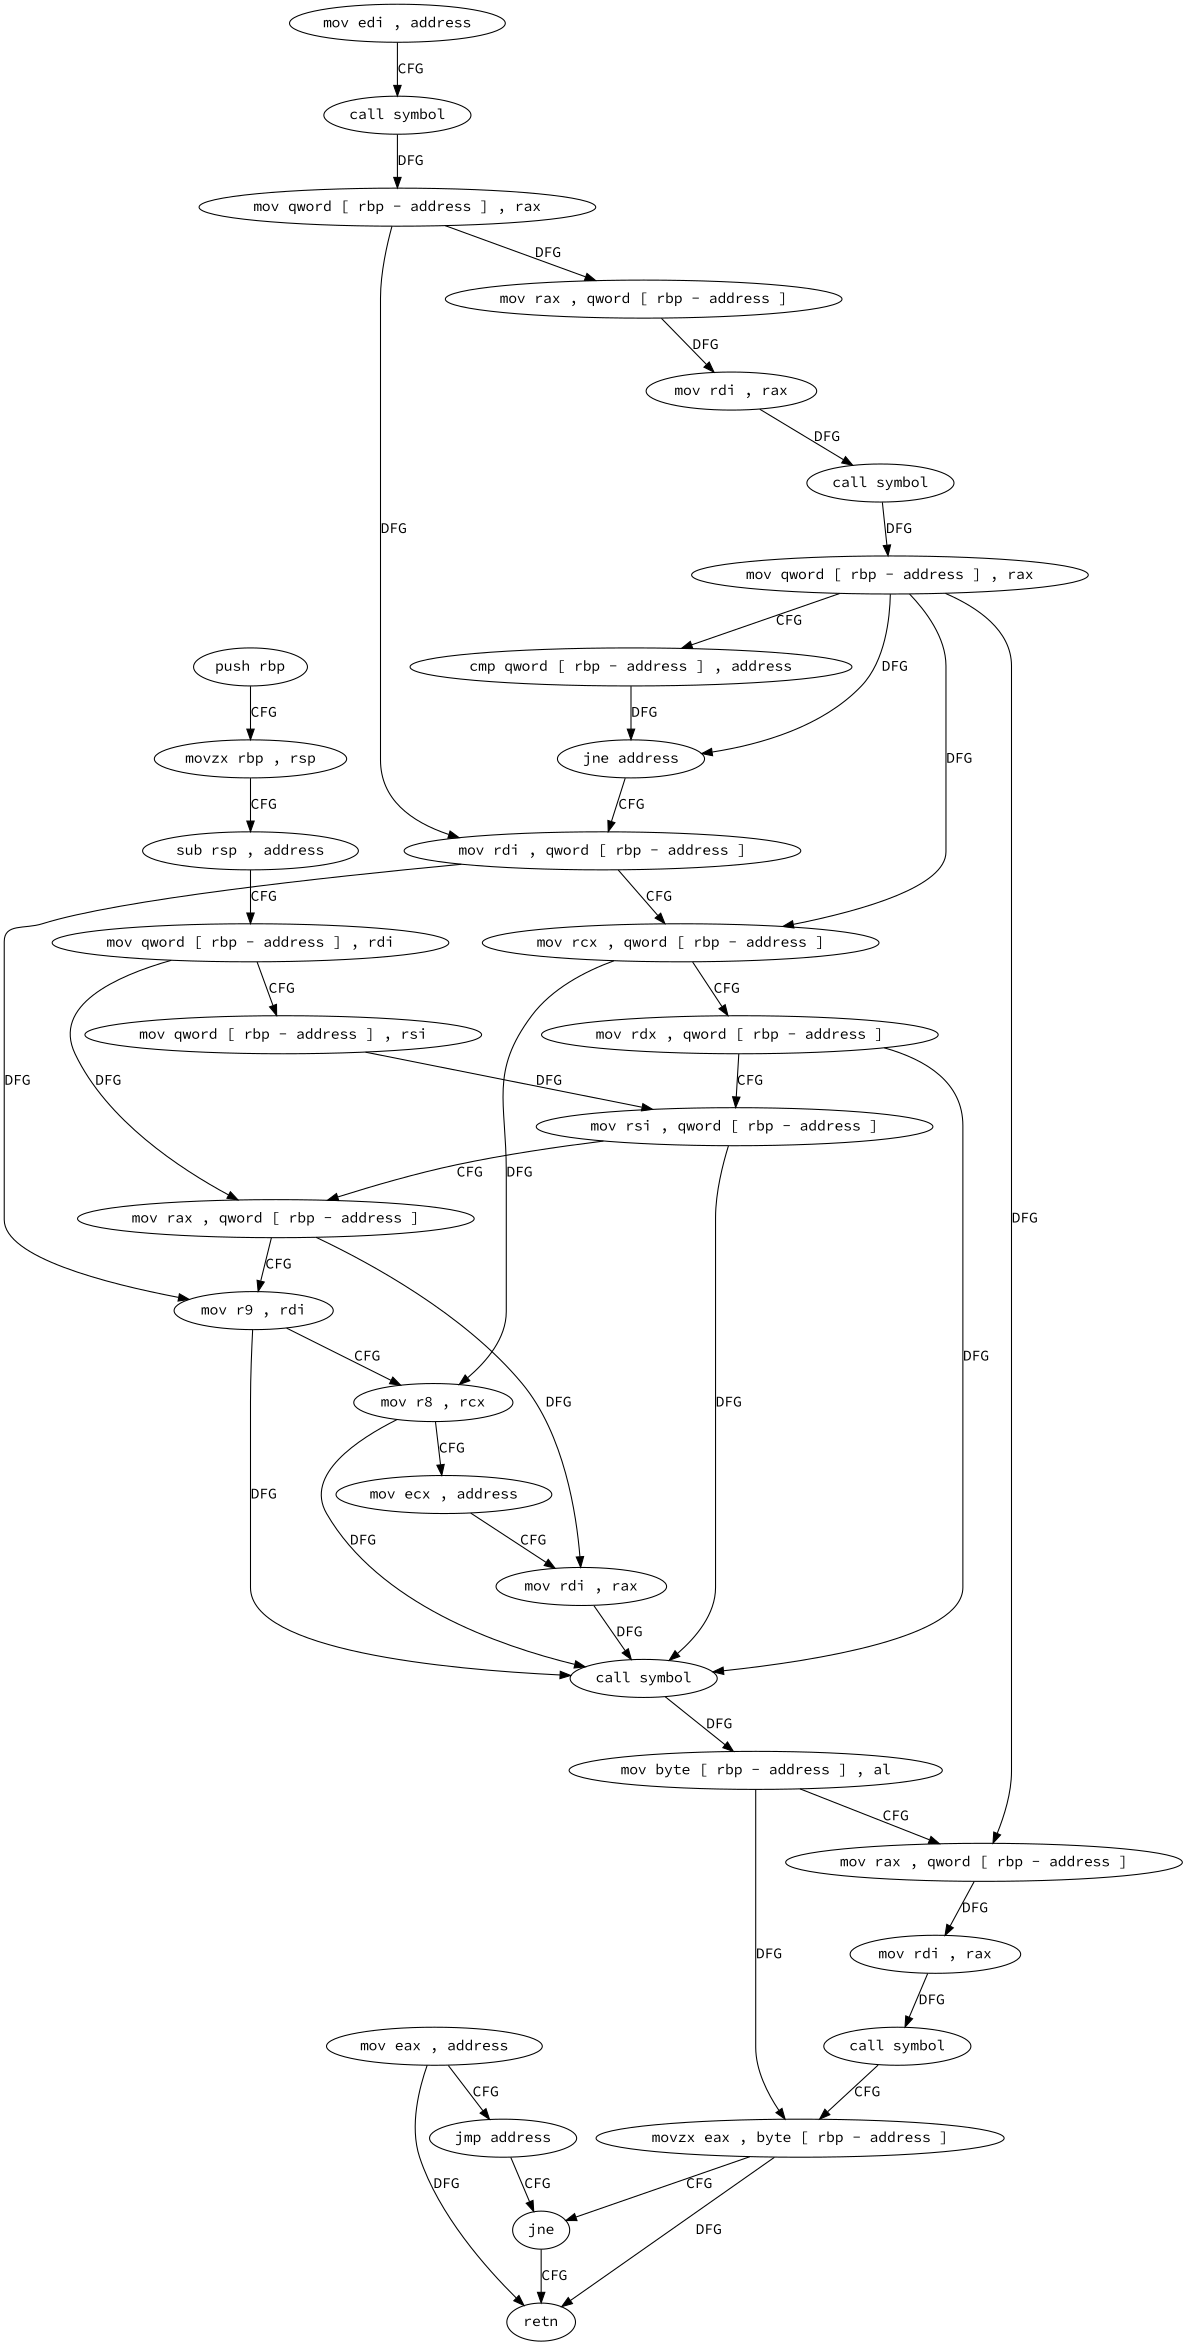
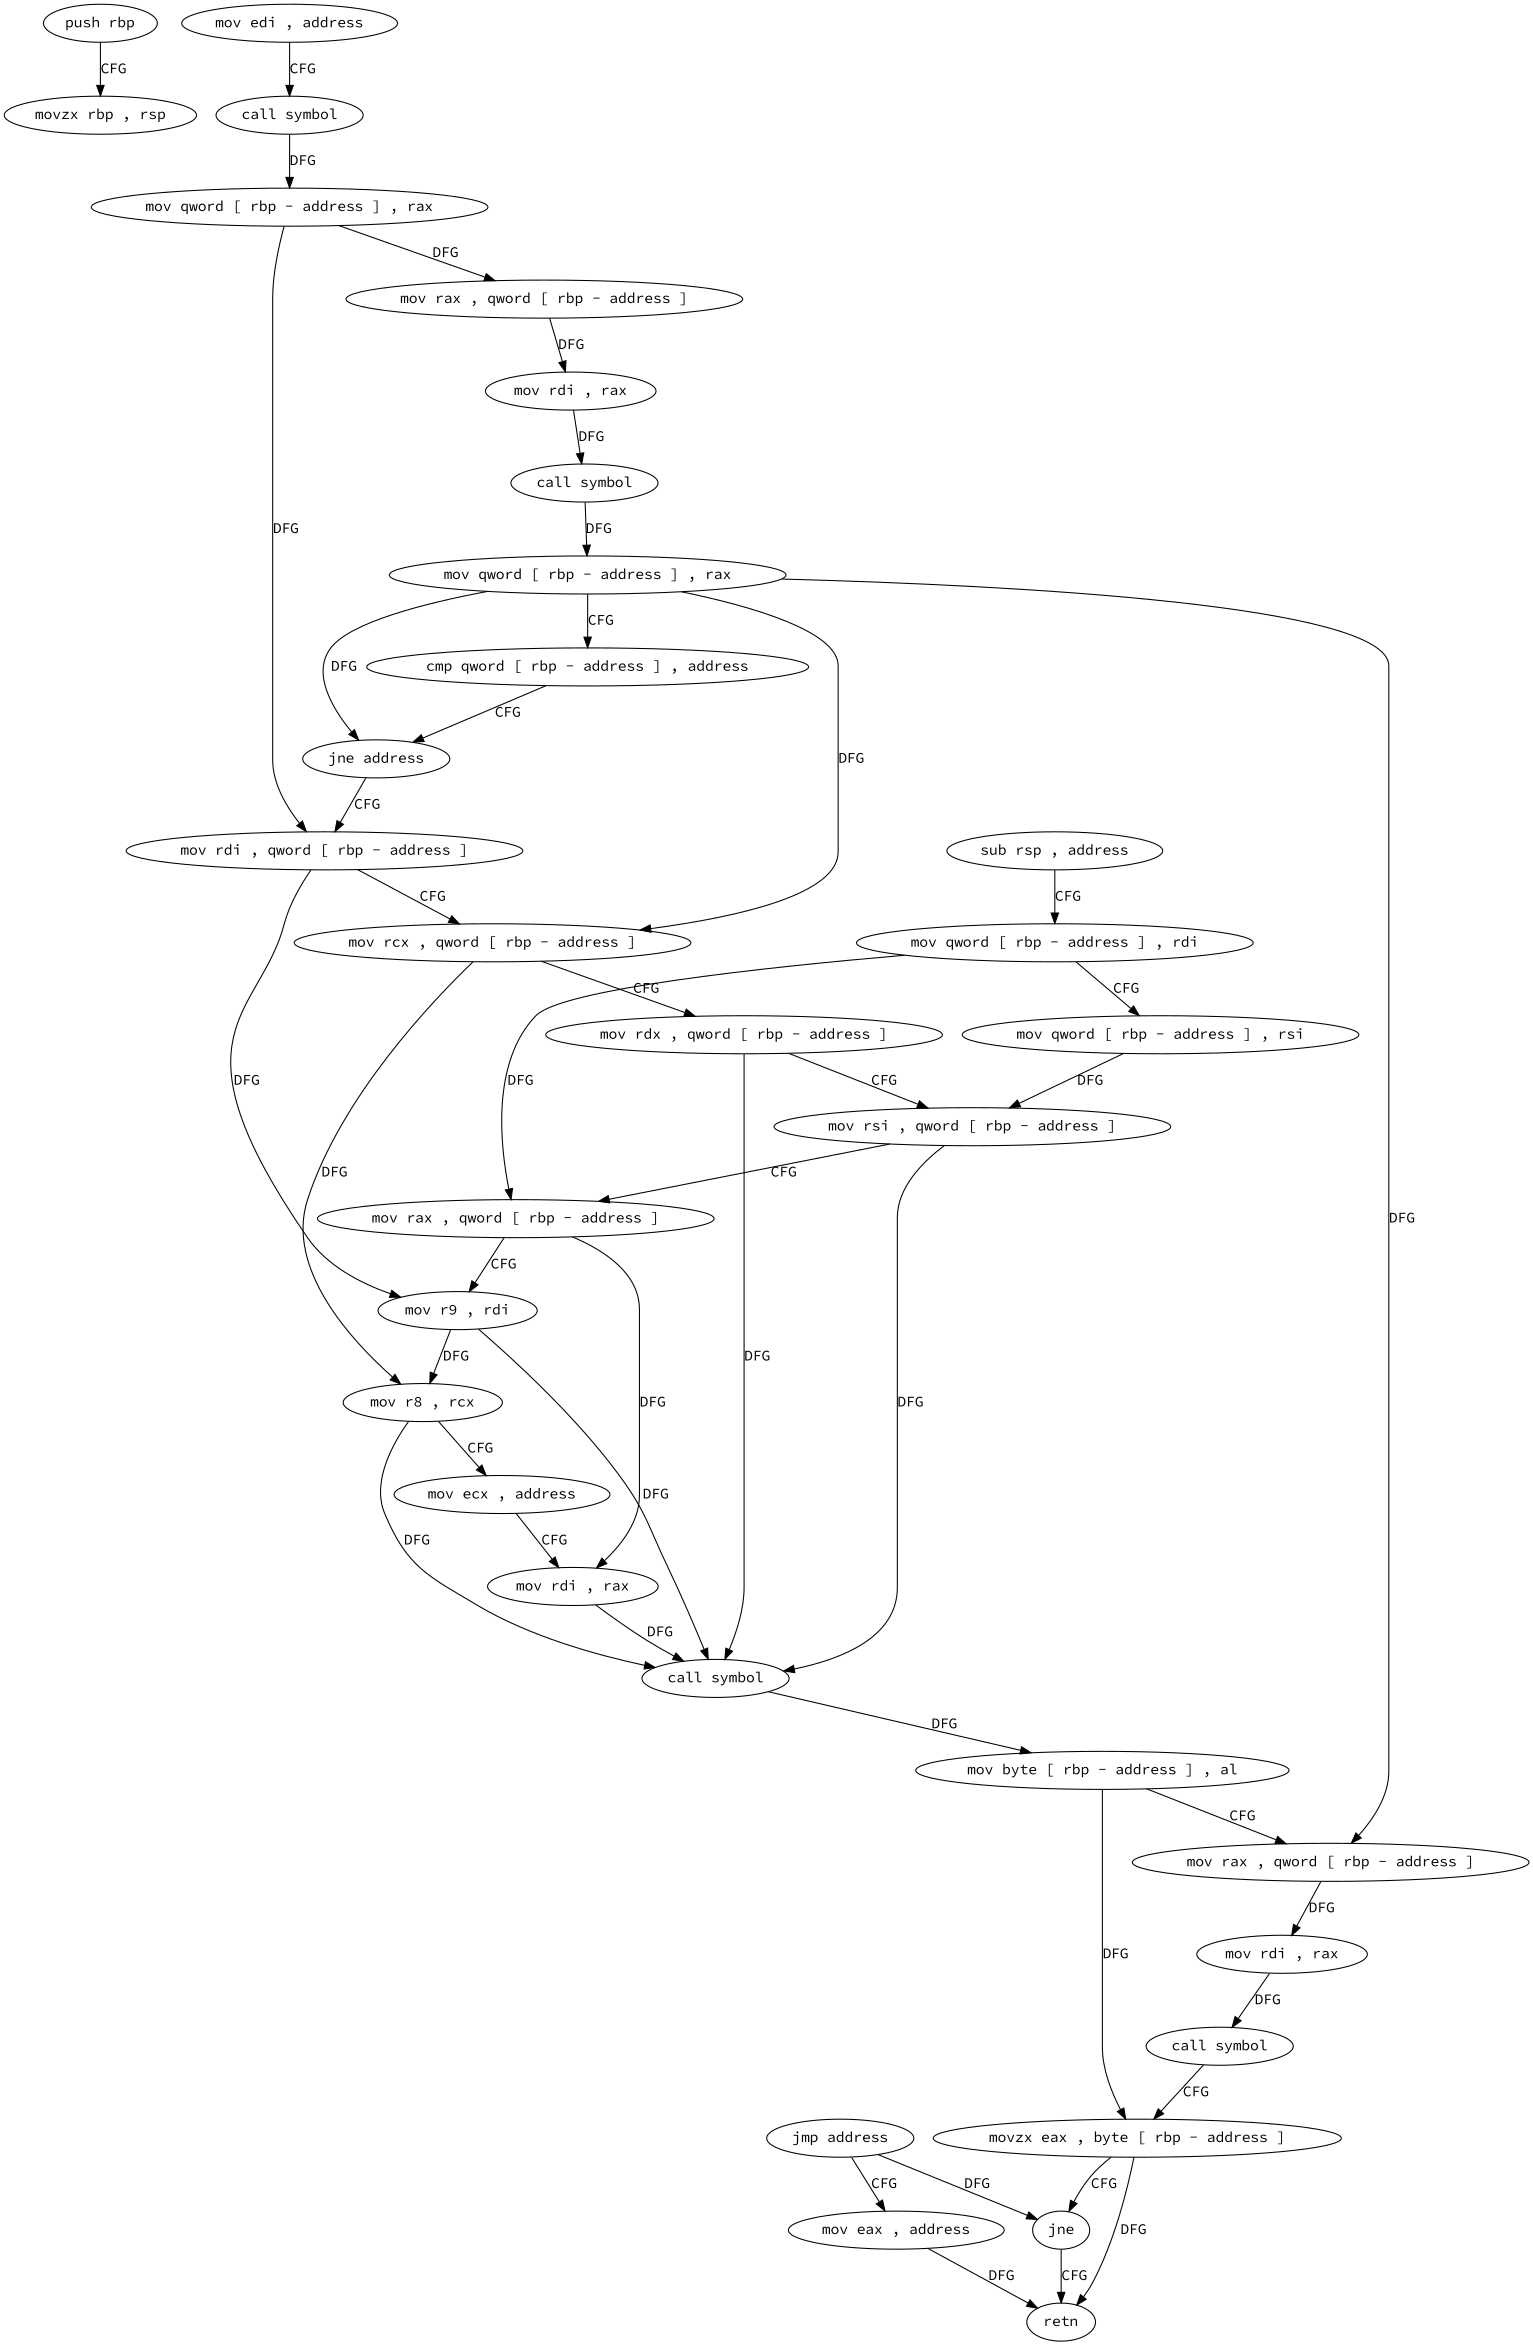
(644, 713) -> (508, 713)
(250, 800) -> none
(367, 1357) -> (456, 1357)
(466, 2088) -> (865, 2180)
(537, 2184) -> (977, 2184)
